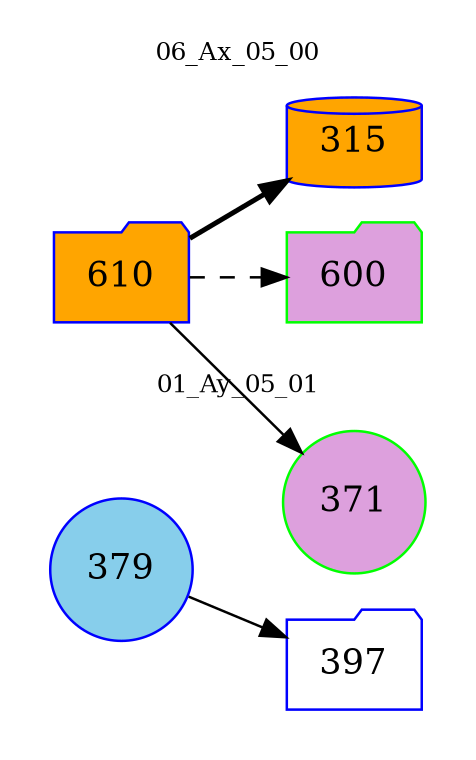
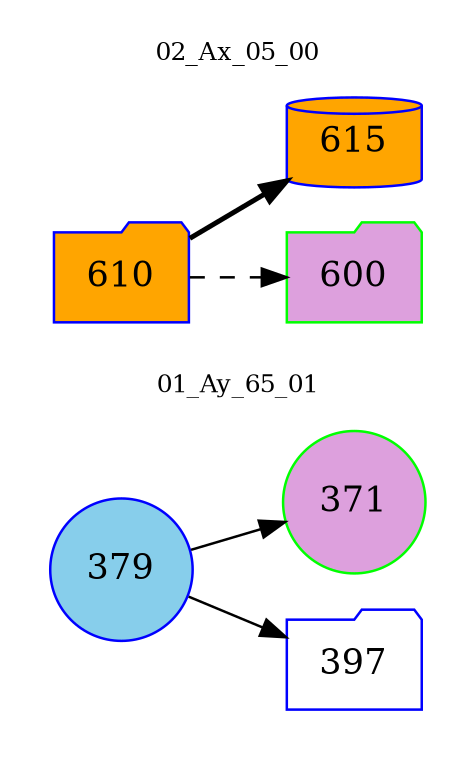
(238, 54) -> (238, 54)
(354, 142) -> (354, 142)
(227, 379) -> (226, 540)
(238, 386) -> (238, 386)
